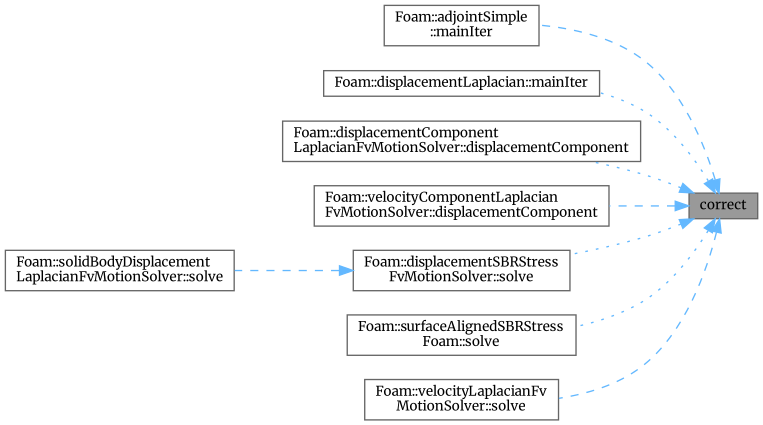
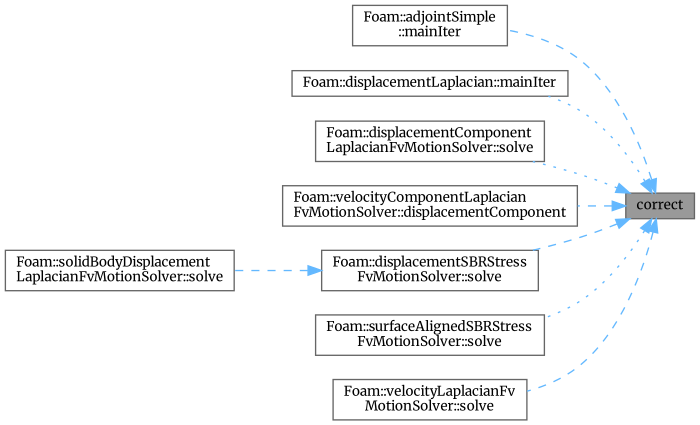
(462, 141) -> (430, 141)
(626, 242) -> (576, 239)
(462, 335) -> (430, 335)
